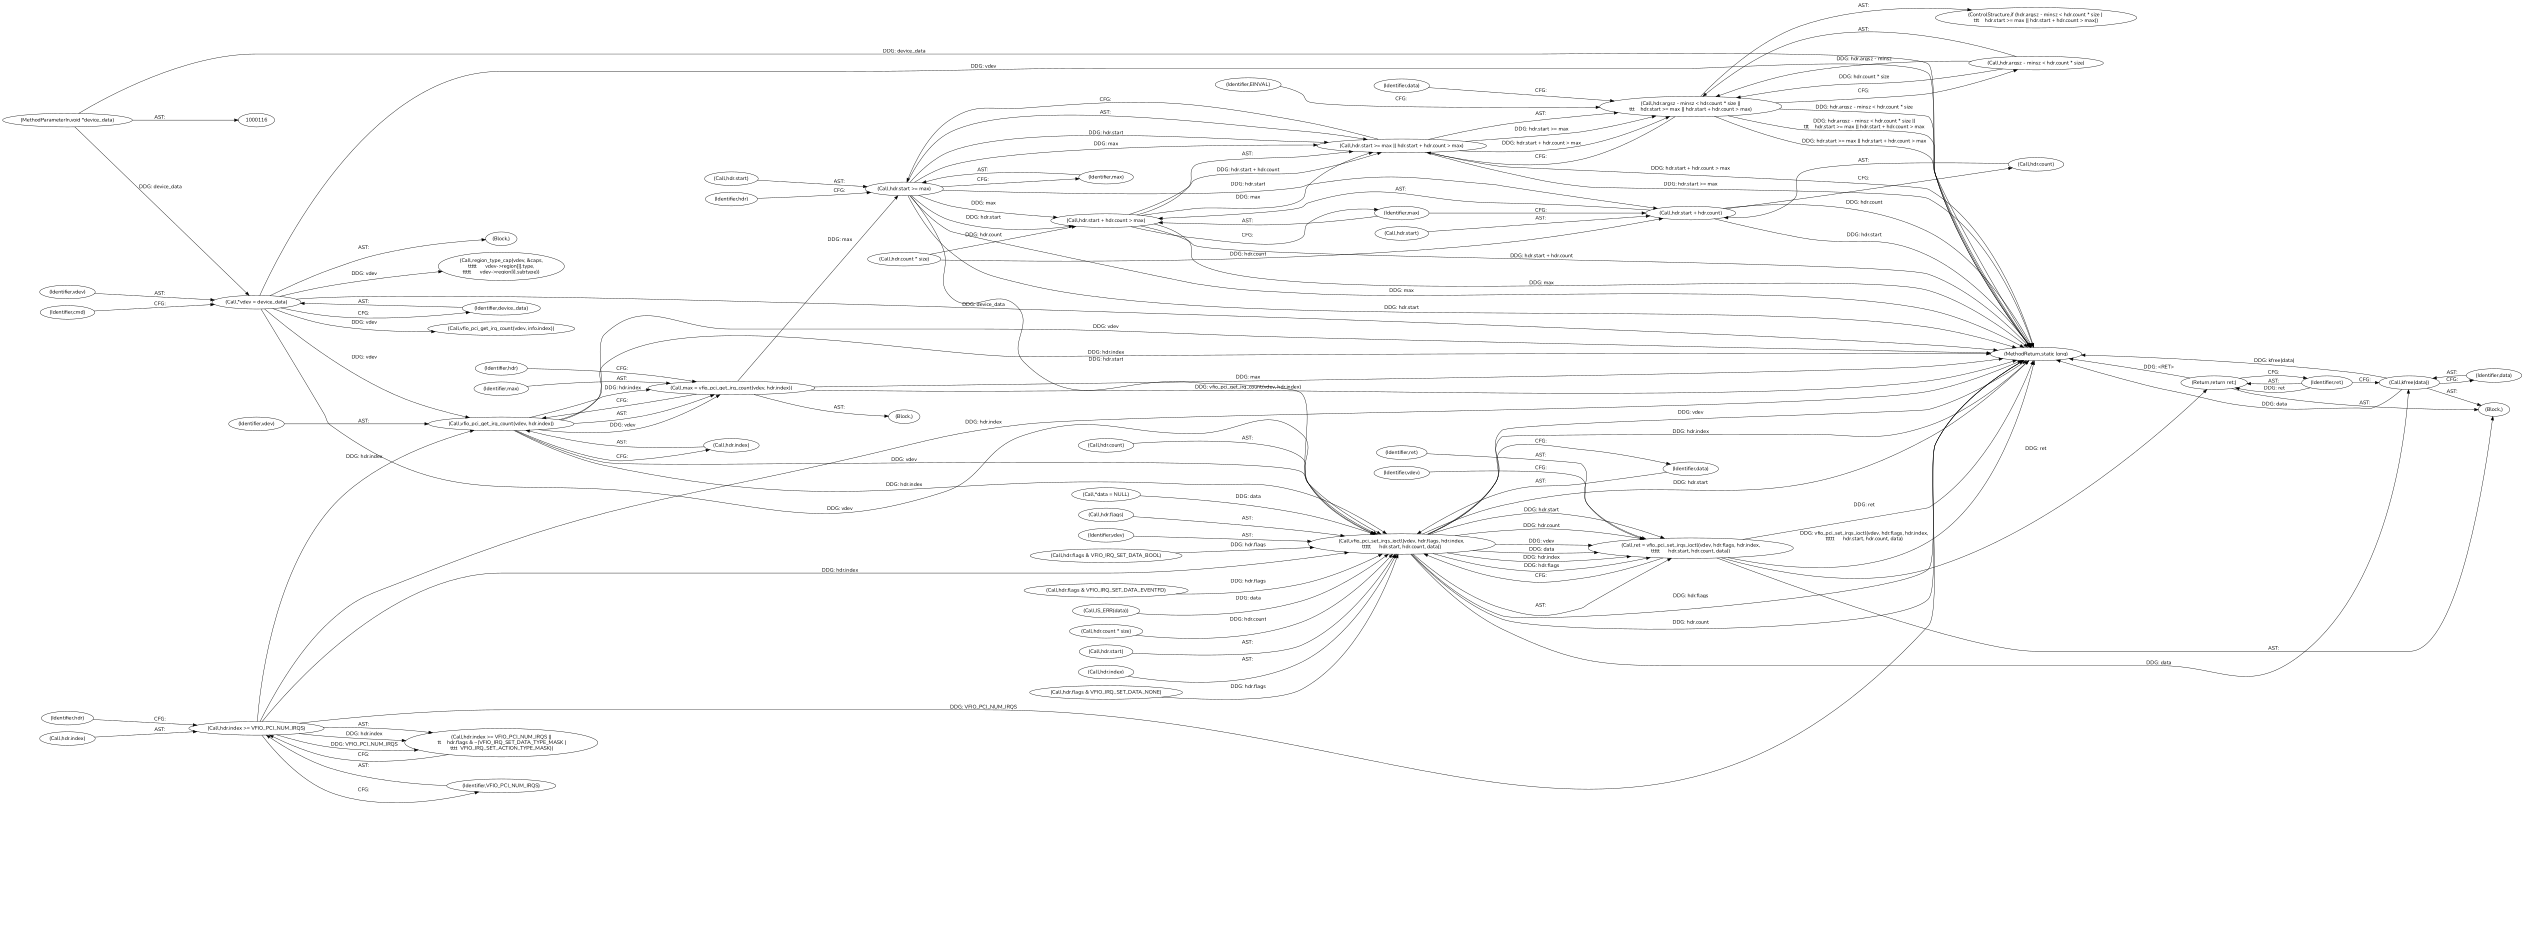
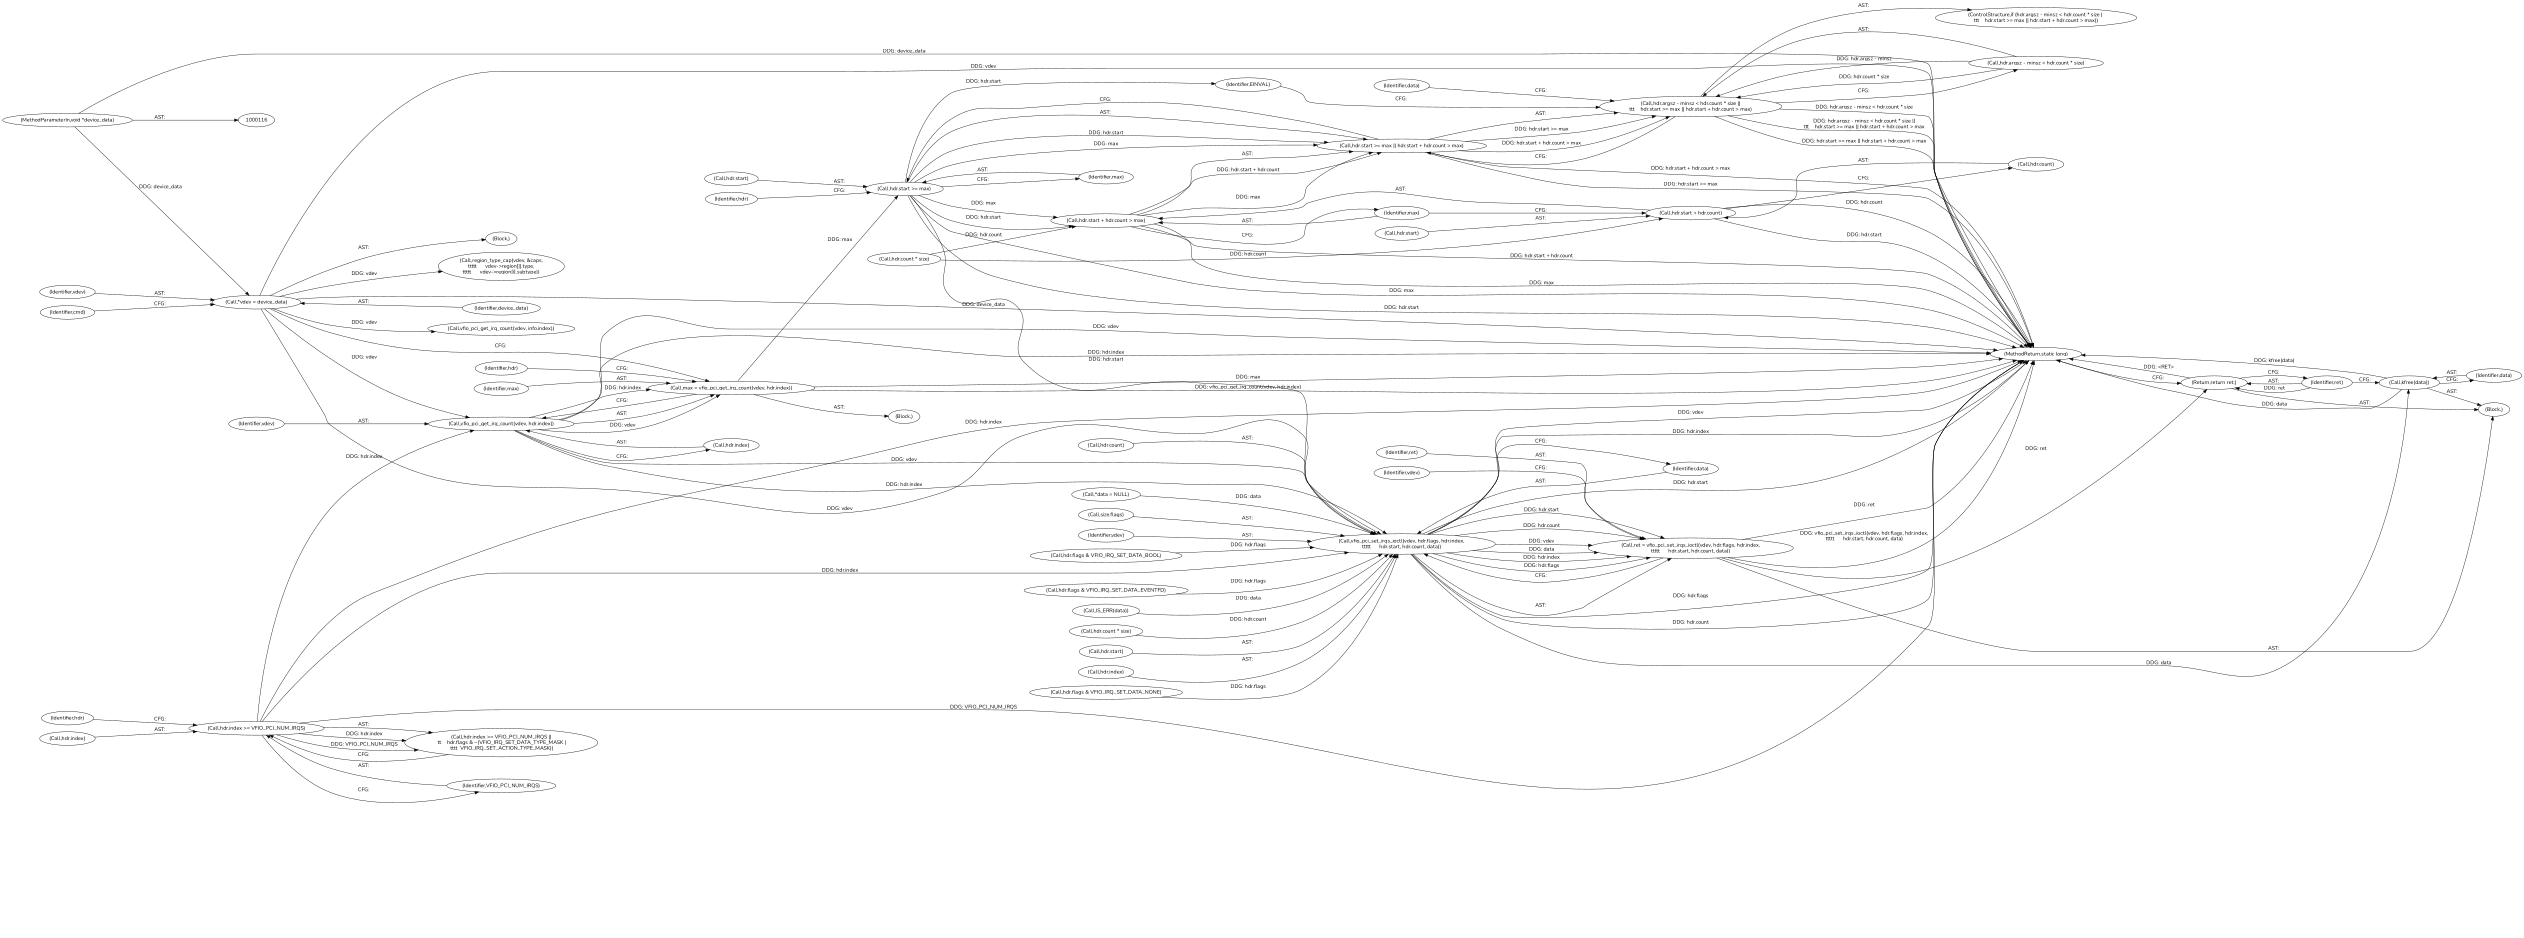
(1299, 187) -> (1030, 84)
(373, 318) -> (486, 352)
none -> (2131, 379)
(1106, 515) -> (1106, 515)
